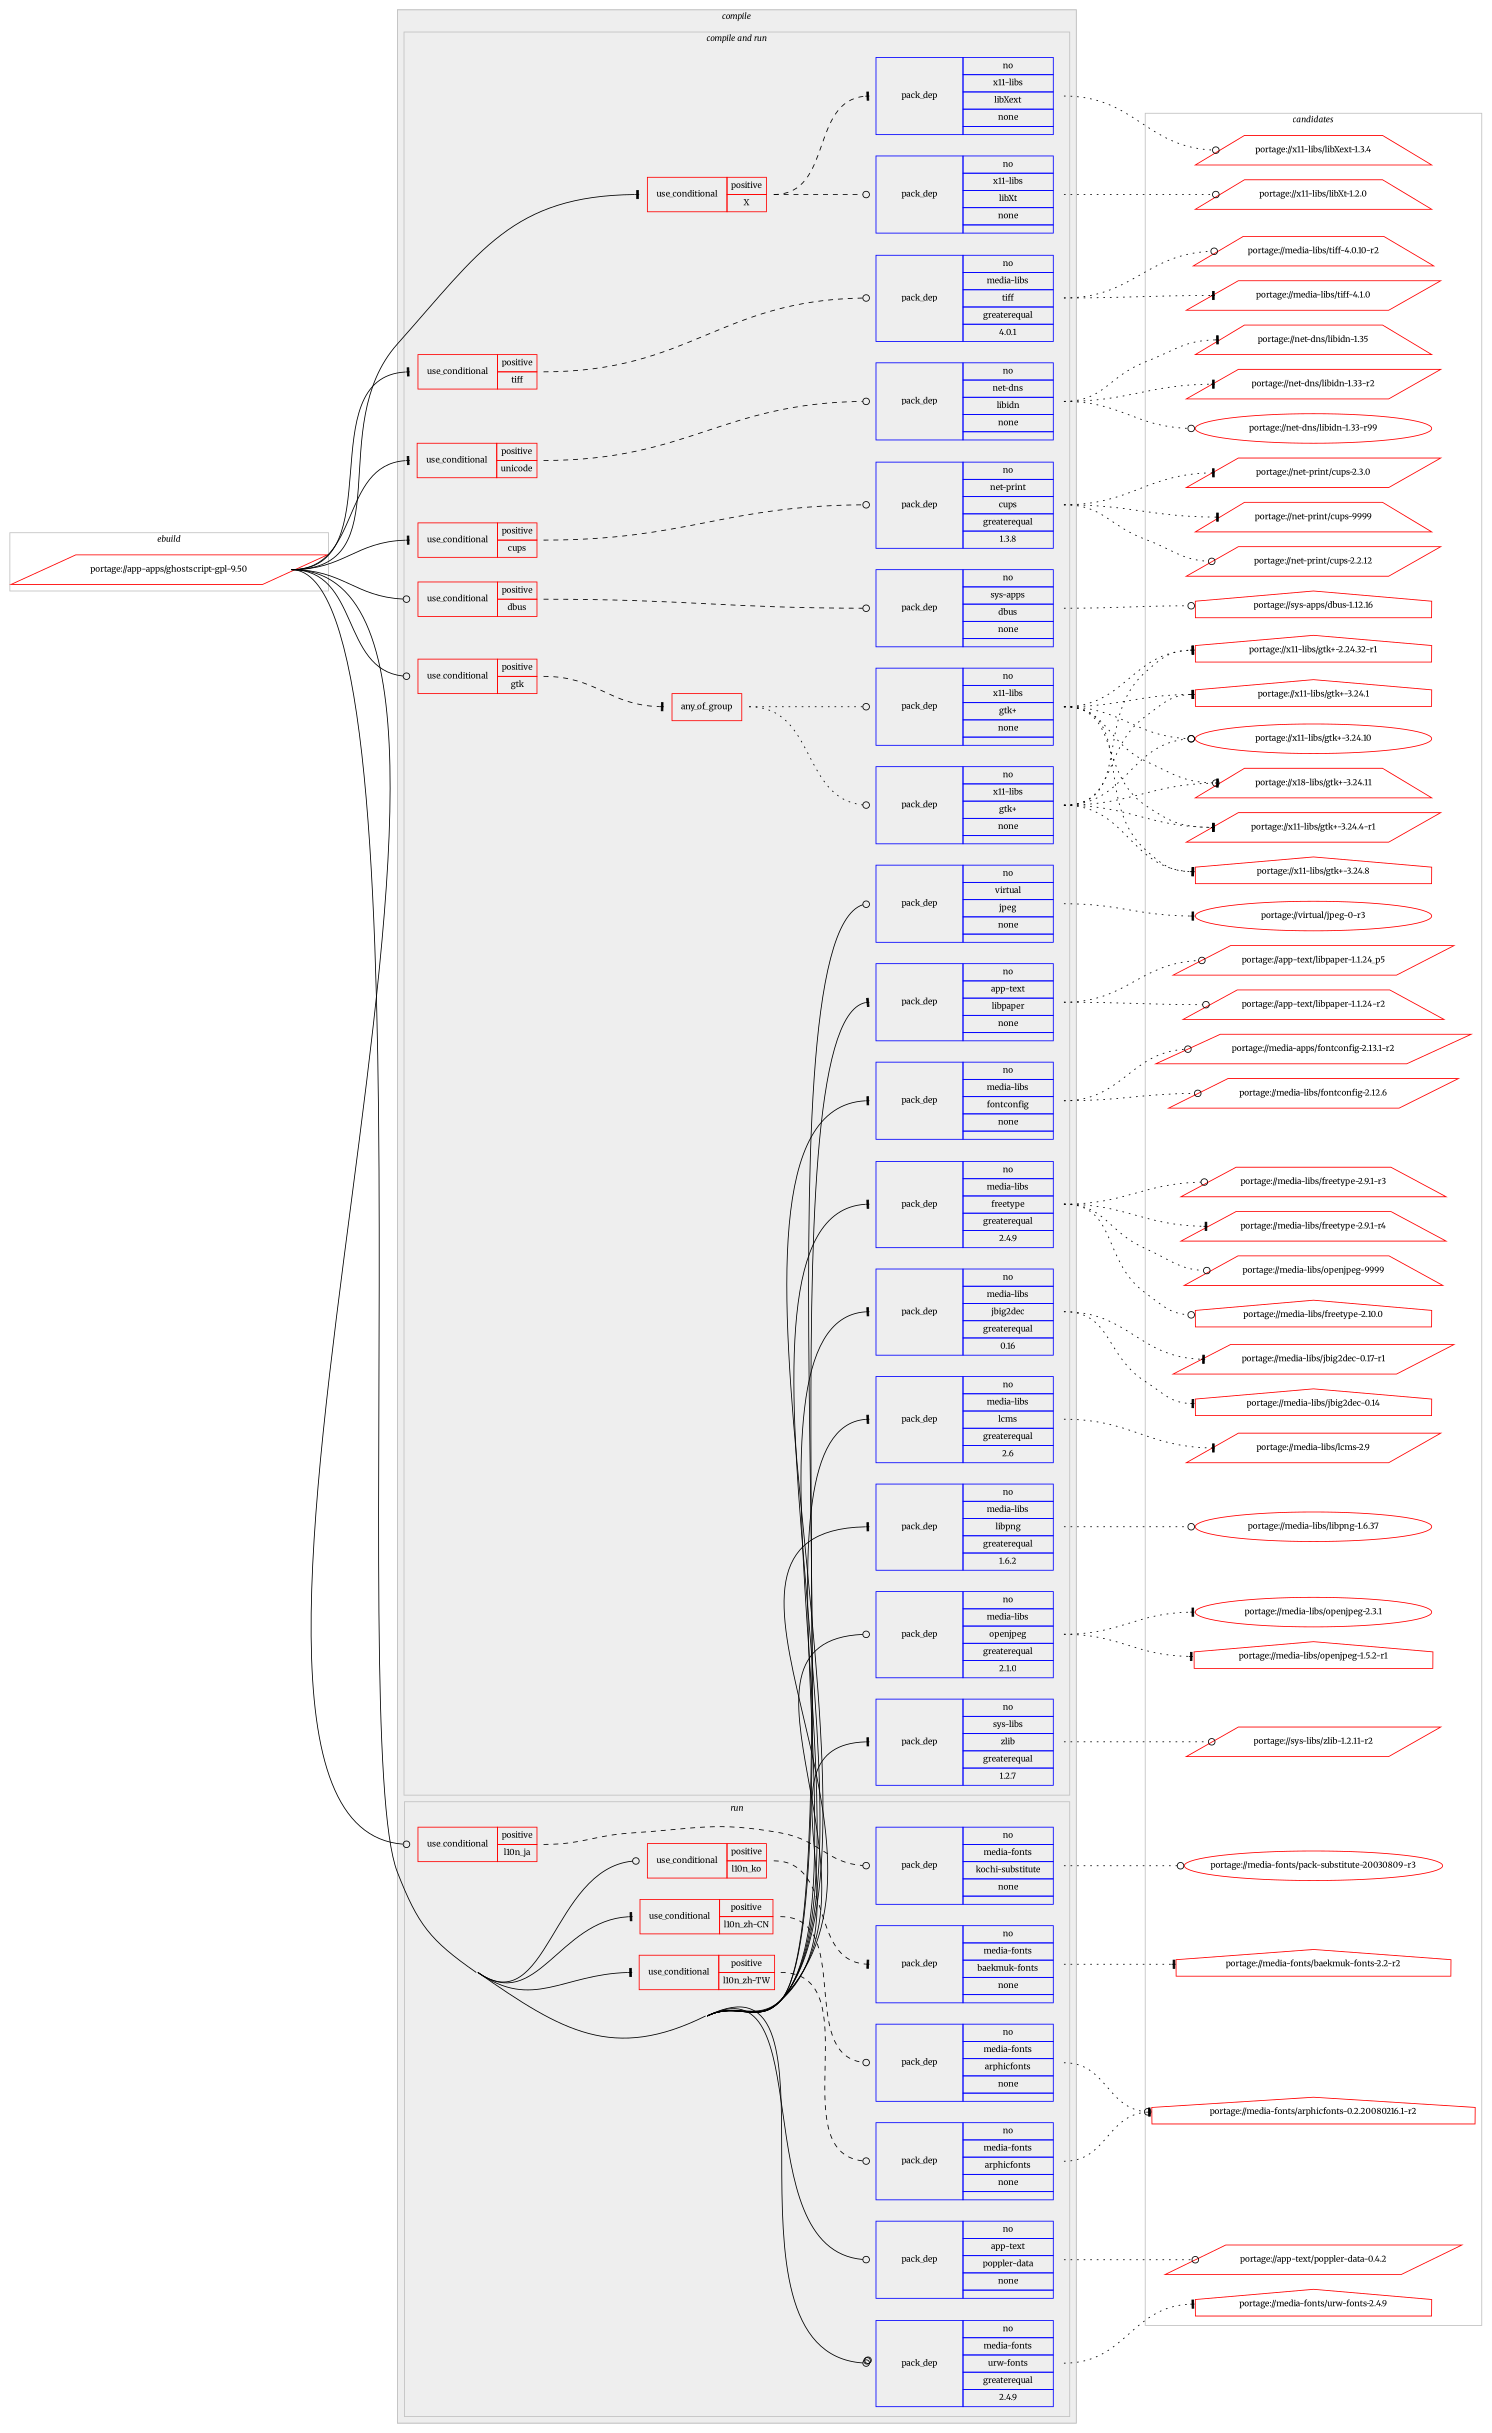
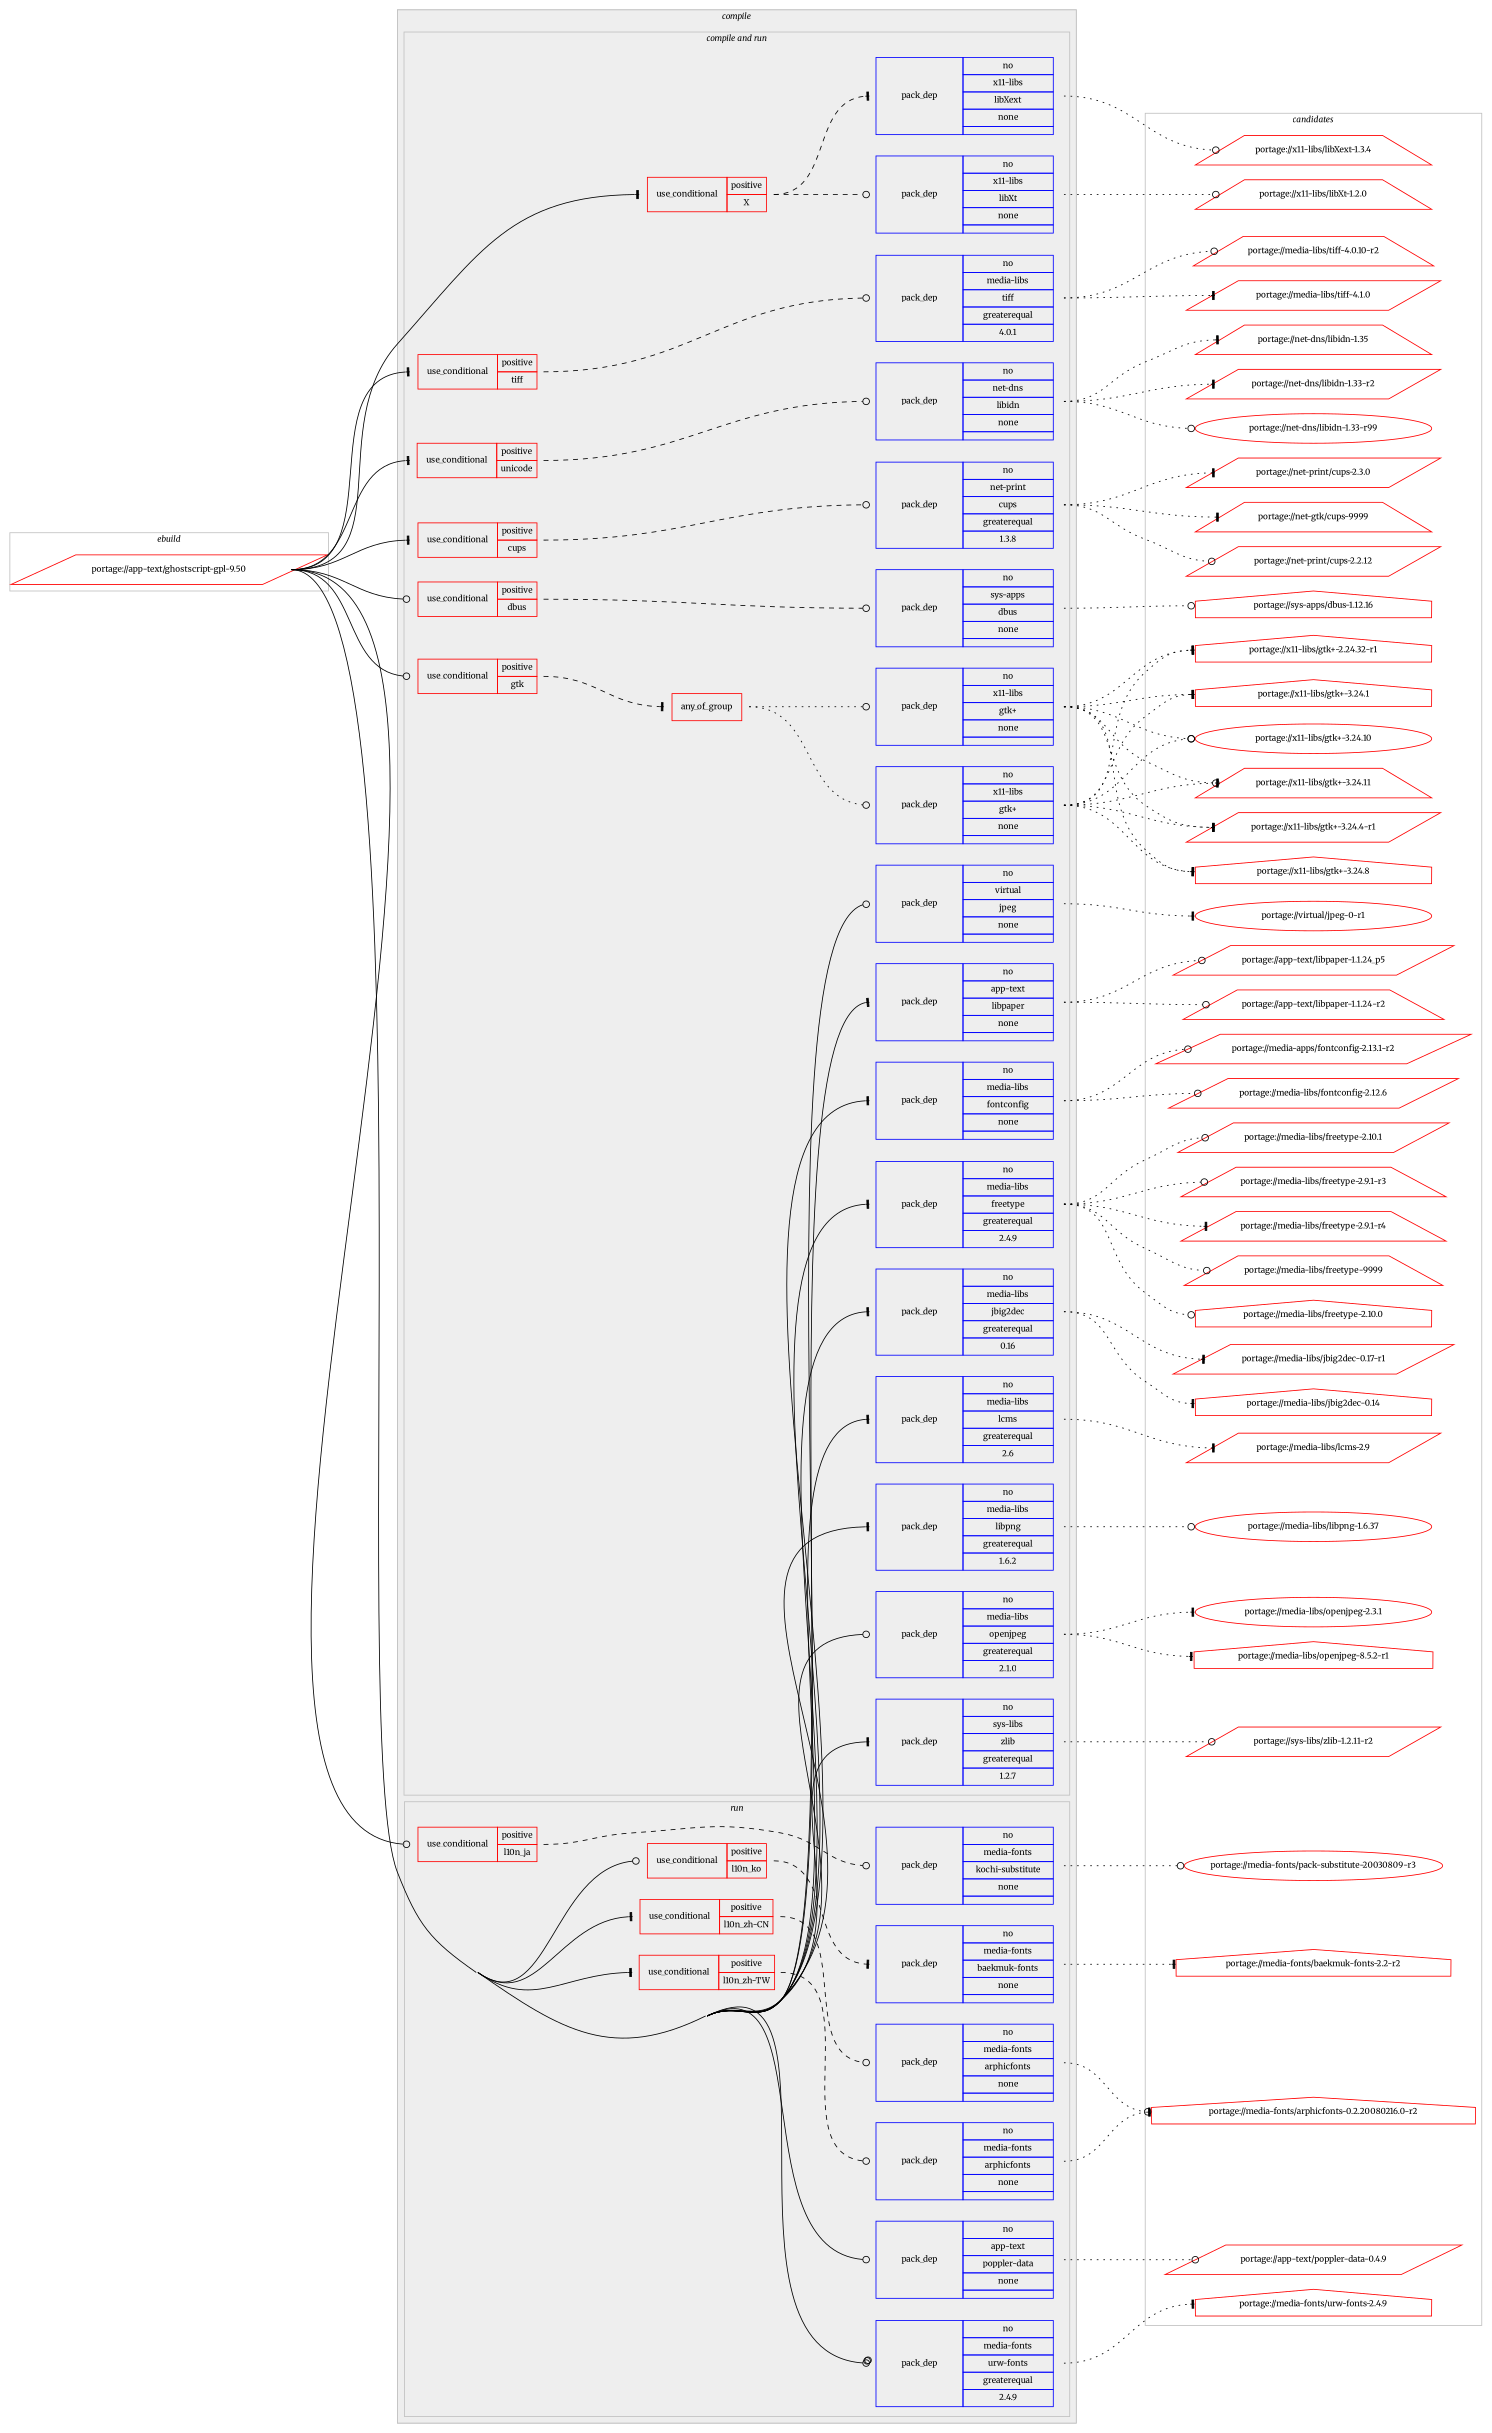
(1313, 517) -> (1313, 517)
(169, 570) -> (169, 570)
(1313, 783) -> (1313, 783)
(1313, 916) -> (1313, 916)
none -> (1313, 1138)
(1313, 1271) -> (1313, 1271)
(1313, 1656) -> (1313, 1656)
(1313, 2112) -> (1313, 2112)
(1313, 2260) -> (1313, 2260)
